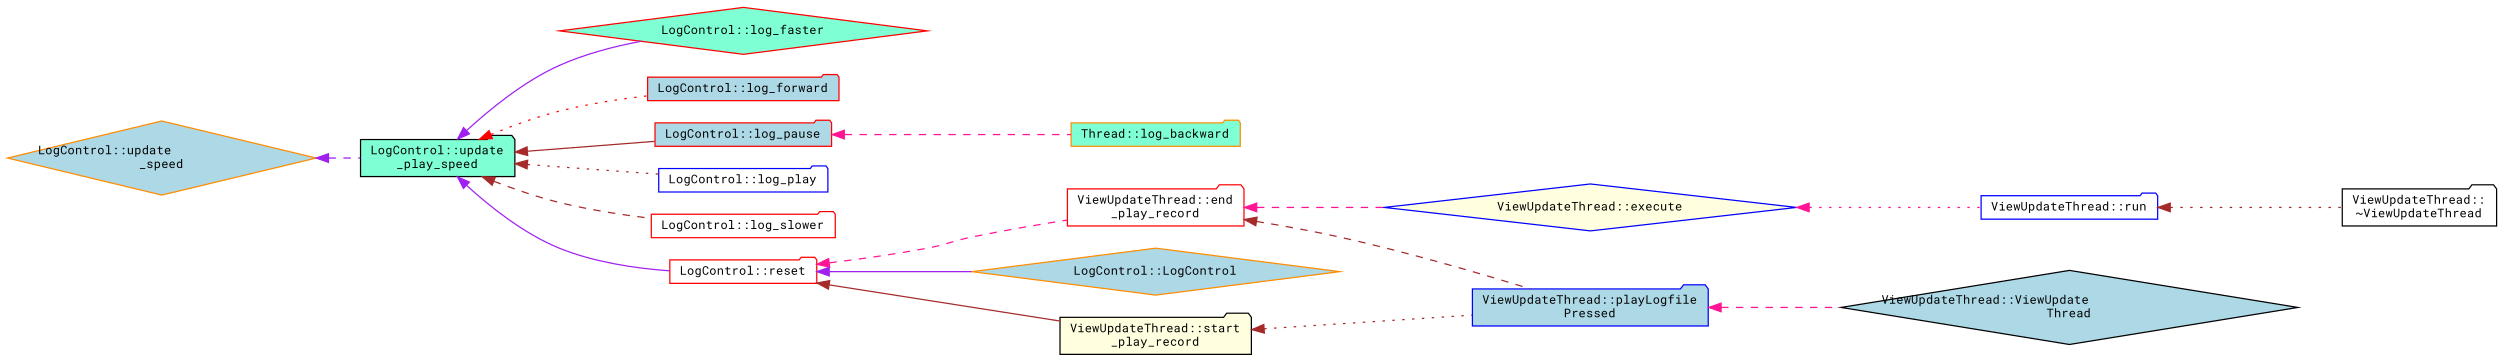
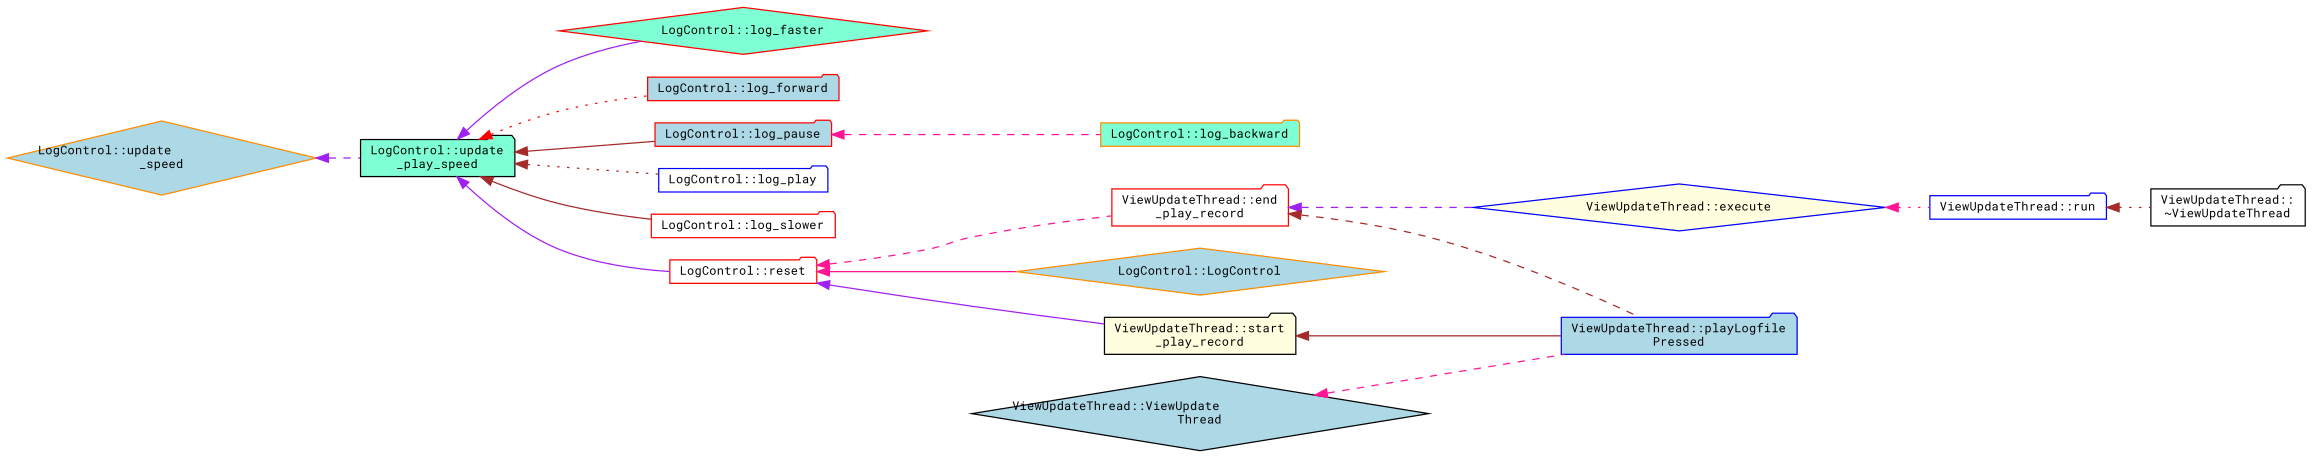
(1156, 135) -> (1200, 135)
(571, 205) -> (570, 206)
(1320, 207) -> (1387, 207)
(900, 272) -> (923, 272)
(944, 303) -> (967, 306)
(1781, 307) -> (1446, 374)
(1368, 322) -> (1435, 336)
